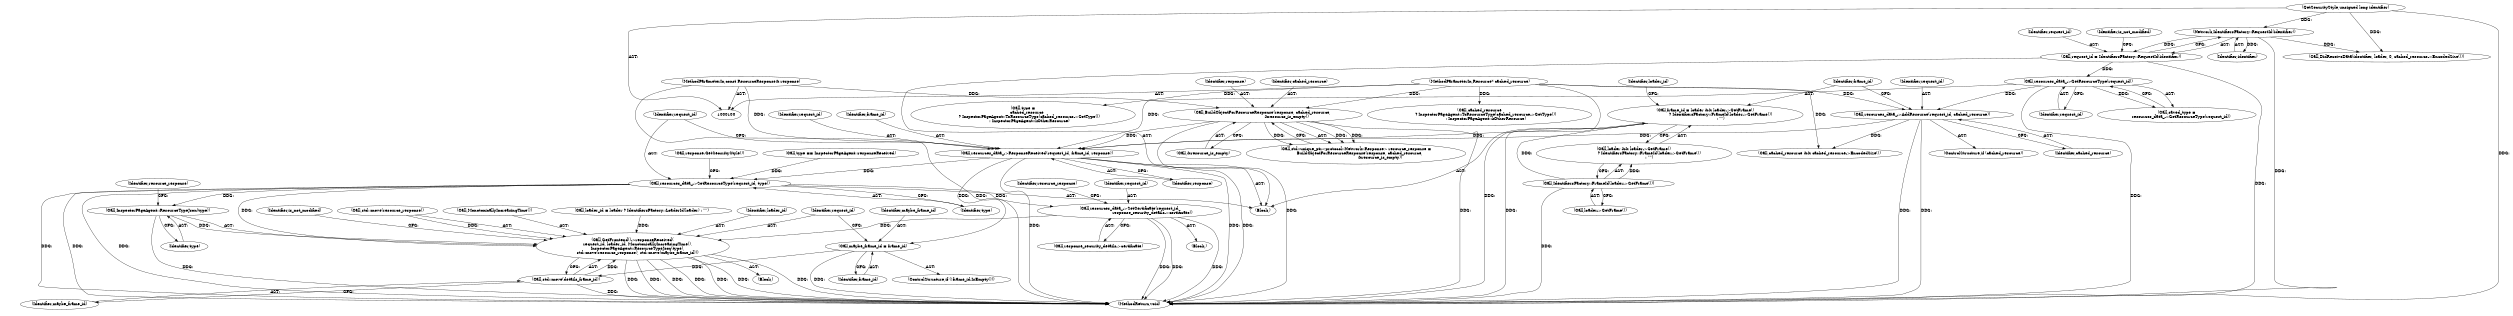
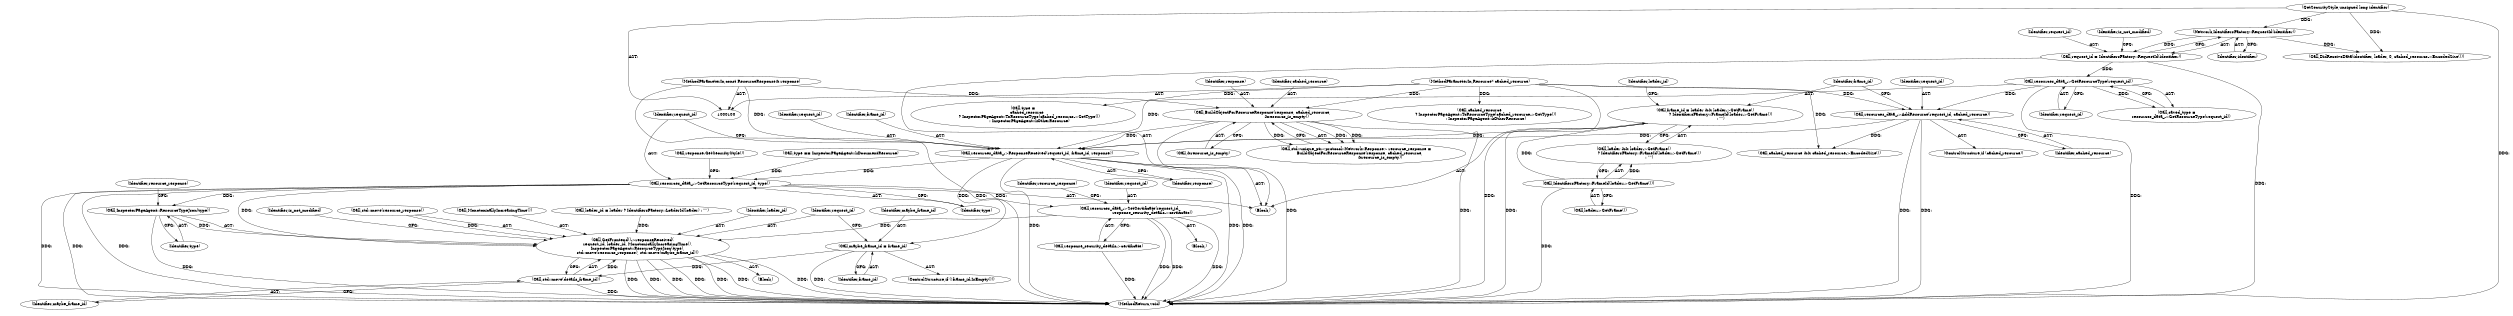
(2253, 45) -> (2253, 45)
(841, 153) -> (841, 153)
(2169, 293) -> (1118, 274)
